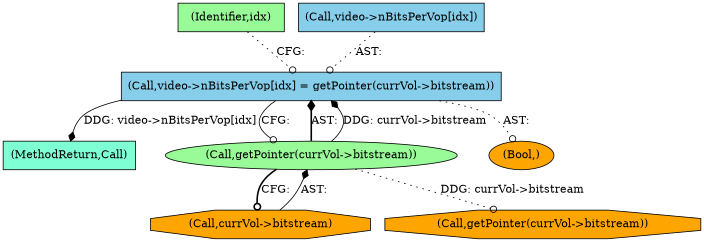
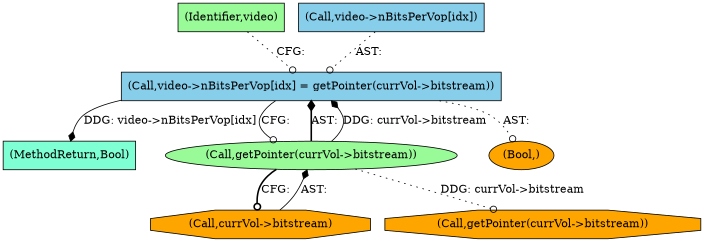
(231, 17) -> (231, 17)
(69, 155) -> (69, 155)
